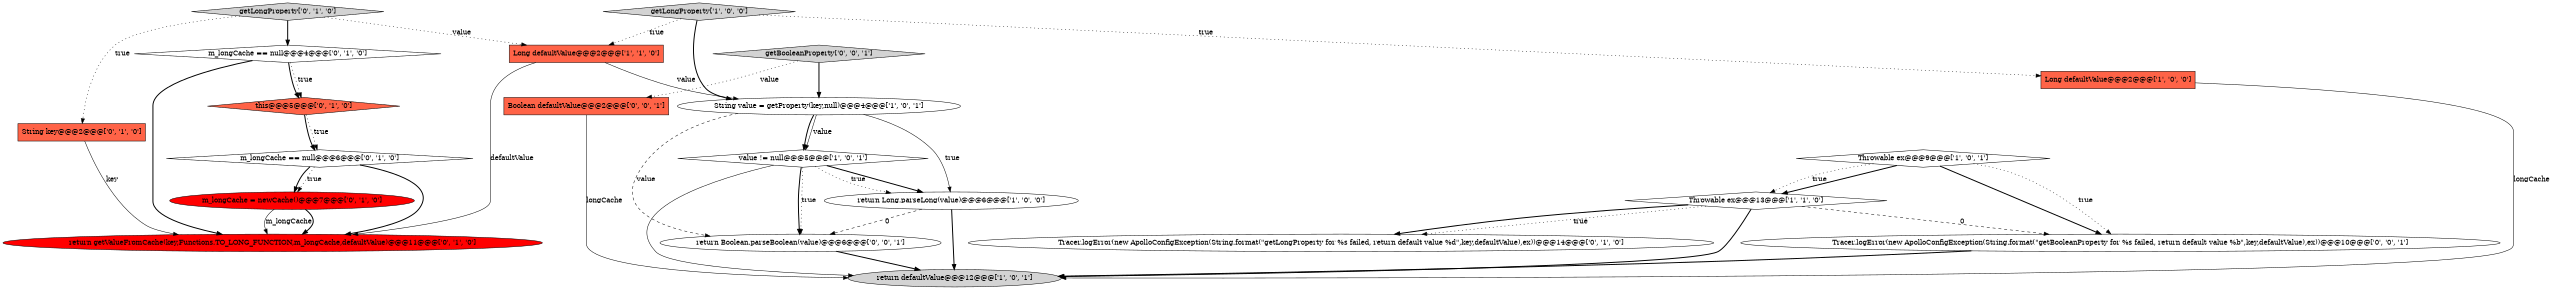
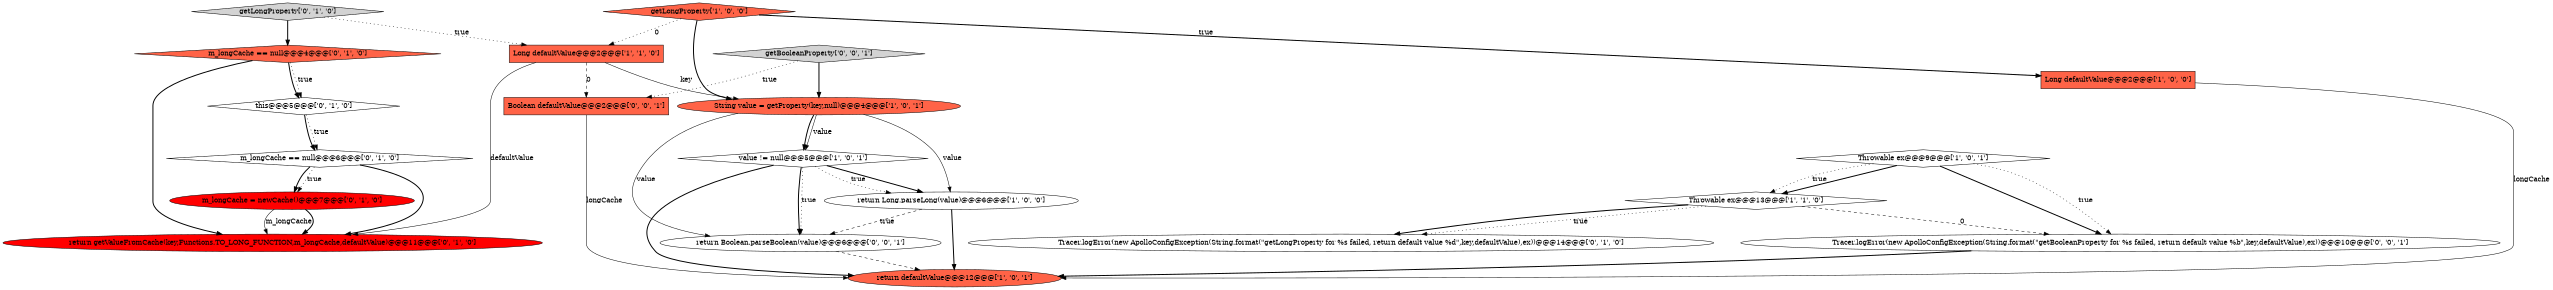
(699, 12) -> (699, 12)
(462, 33) -> (462, 33)
(657, 33) -> (657, 33)
(1398, 45) -> (1398, 45)
(288, 54) -> (288, 54)
none -> (586, 77)
(686, 80) -> (686, 80)
(770, 80) -> (770, 80)
(304, 106) -> (304, 106)
(819, 106) -> (819, 106)
(82, 132) -> none
(953, 159) -> (953, 159)
(641, 169) -> (641, 169)
(887, 222) -> (887, 222)
(667, 257) -> (667, 257)
(876, 260) -> (876, 260)
(1419, 270) -> none
(955, 278) -> (955, 278)
